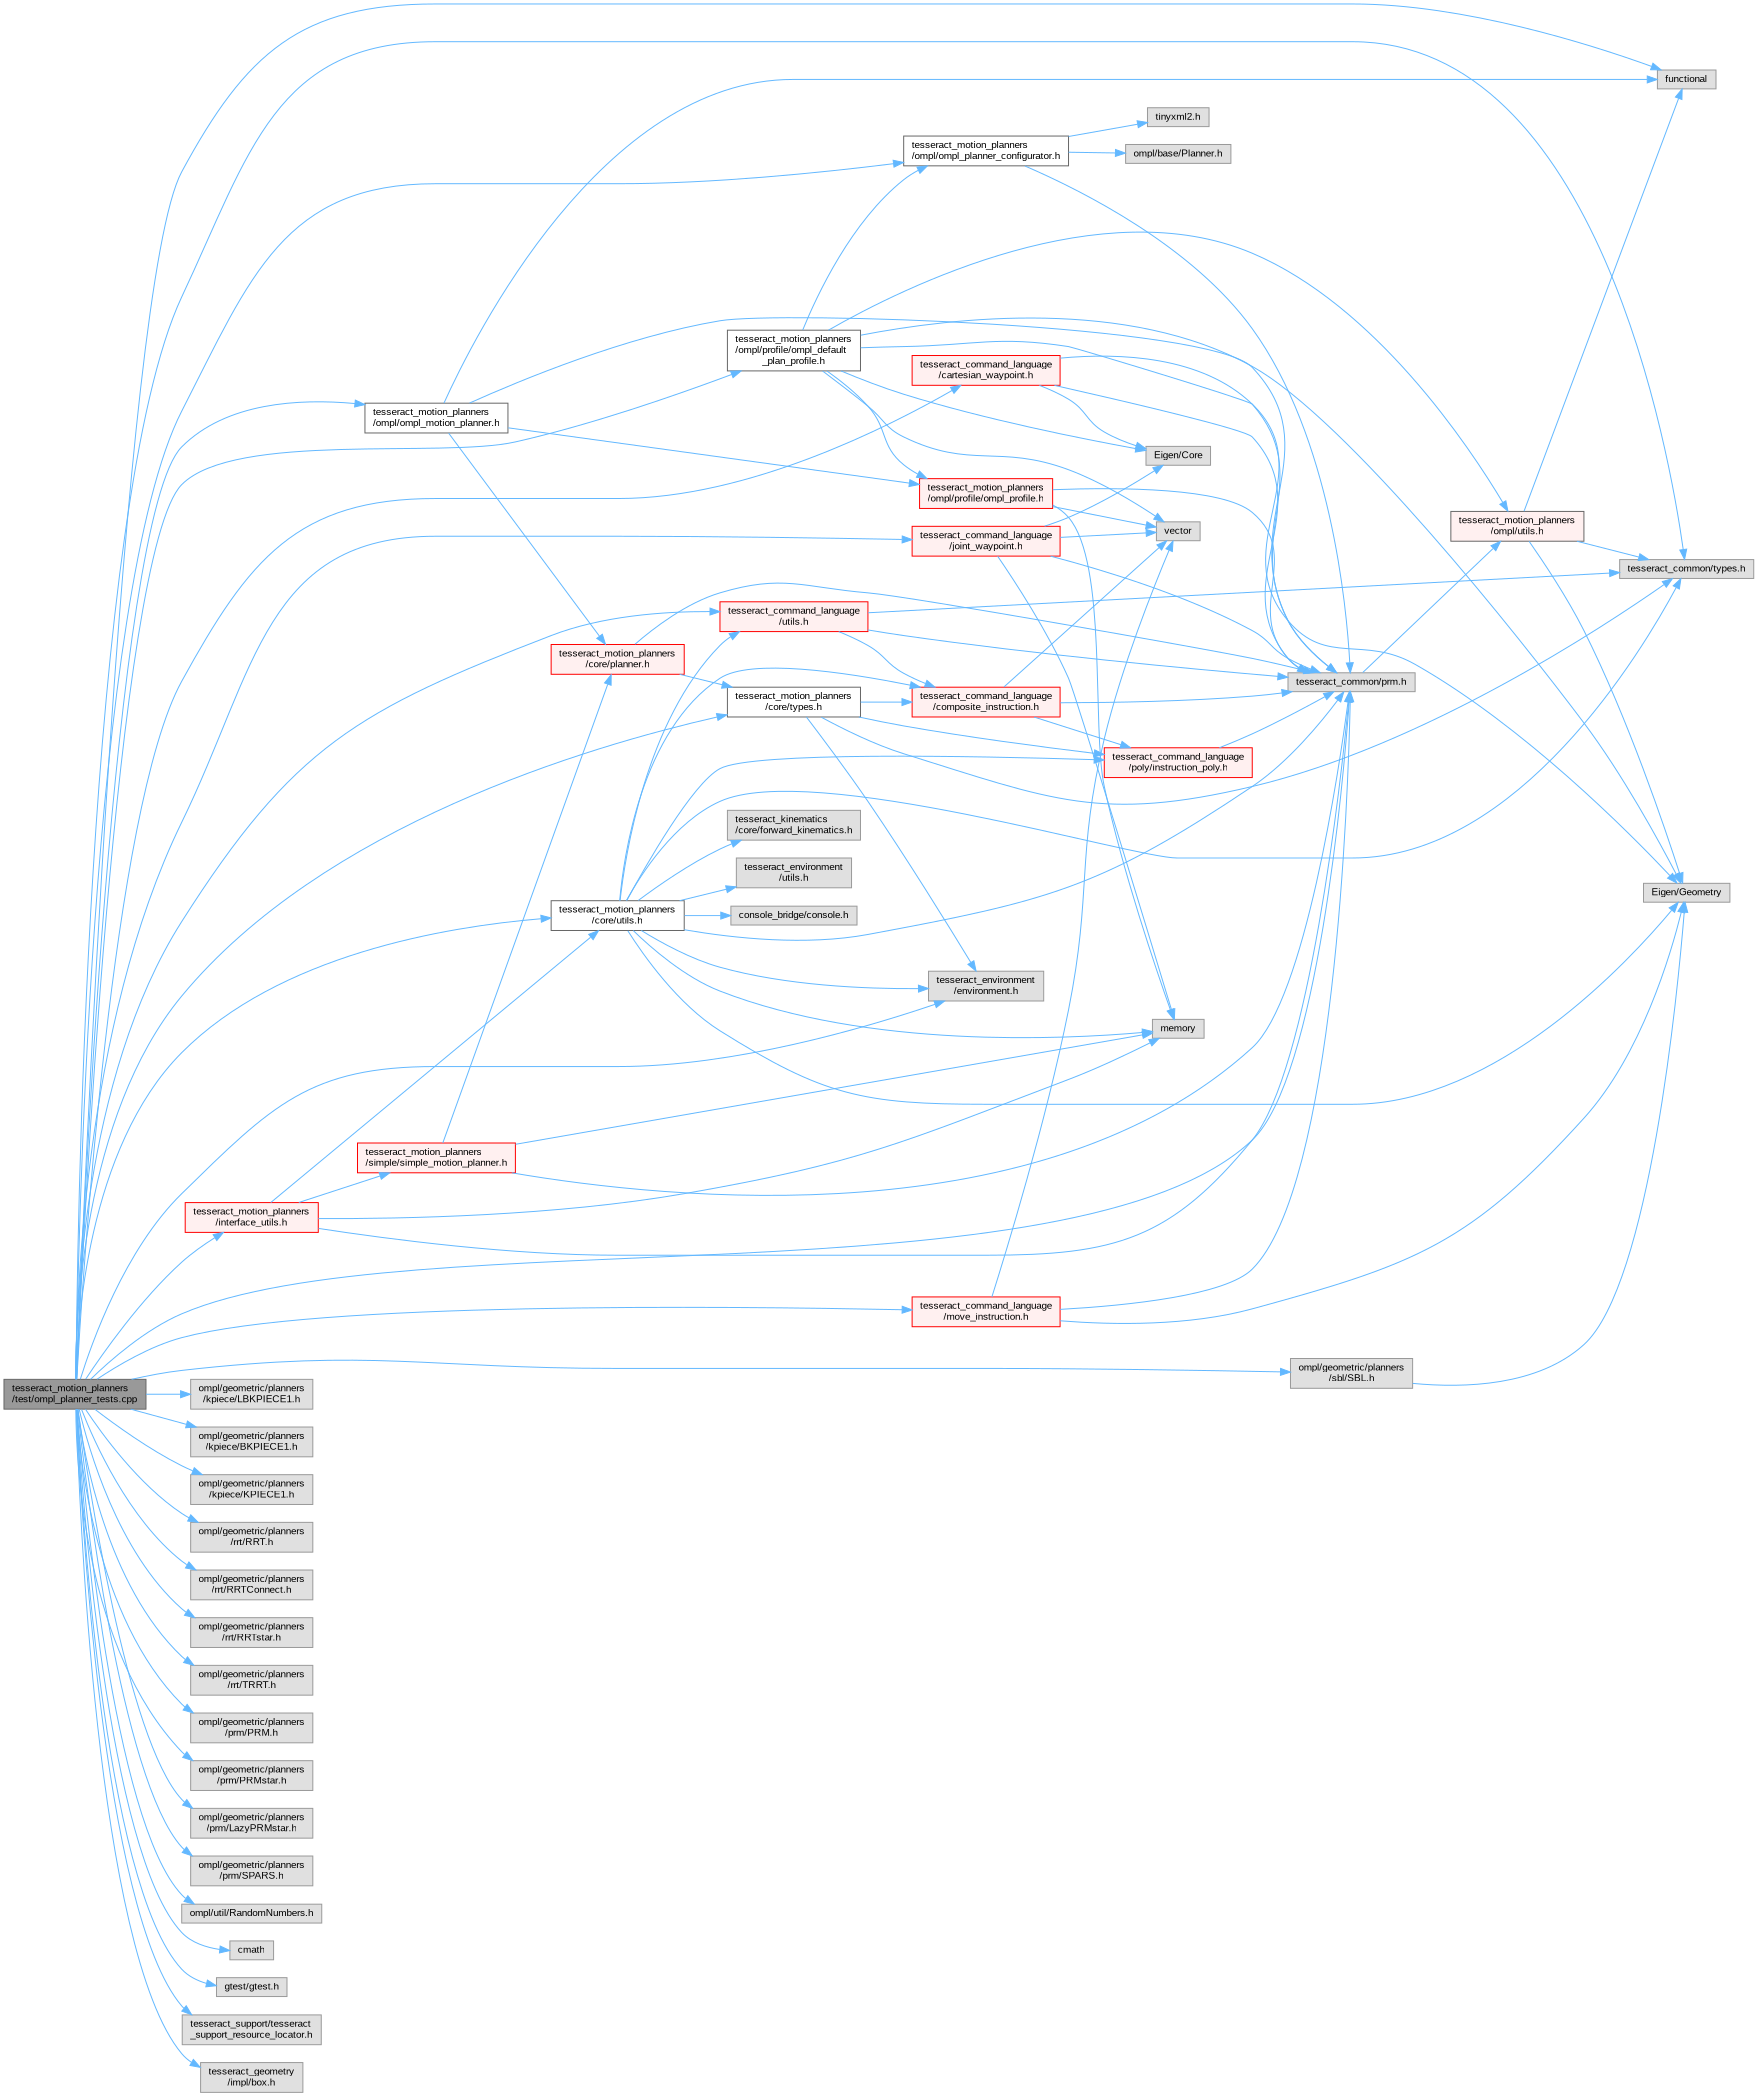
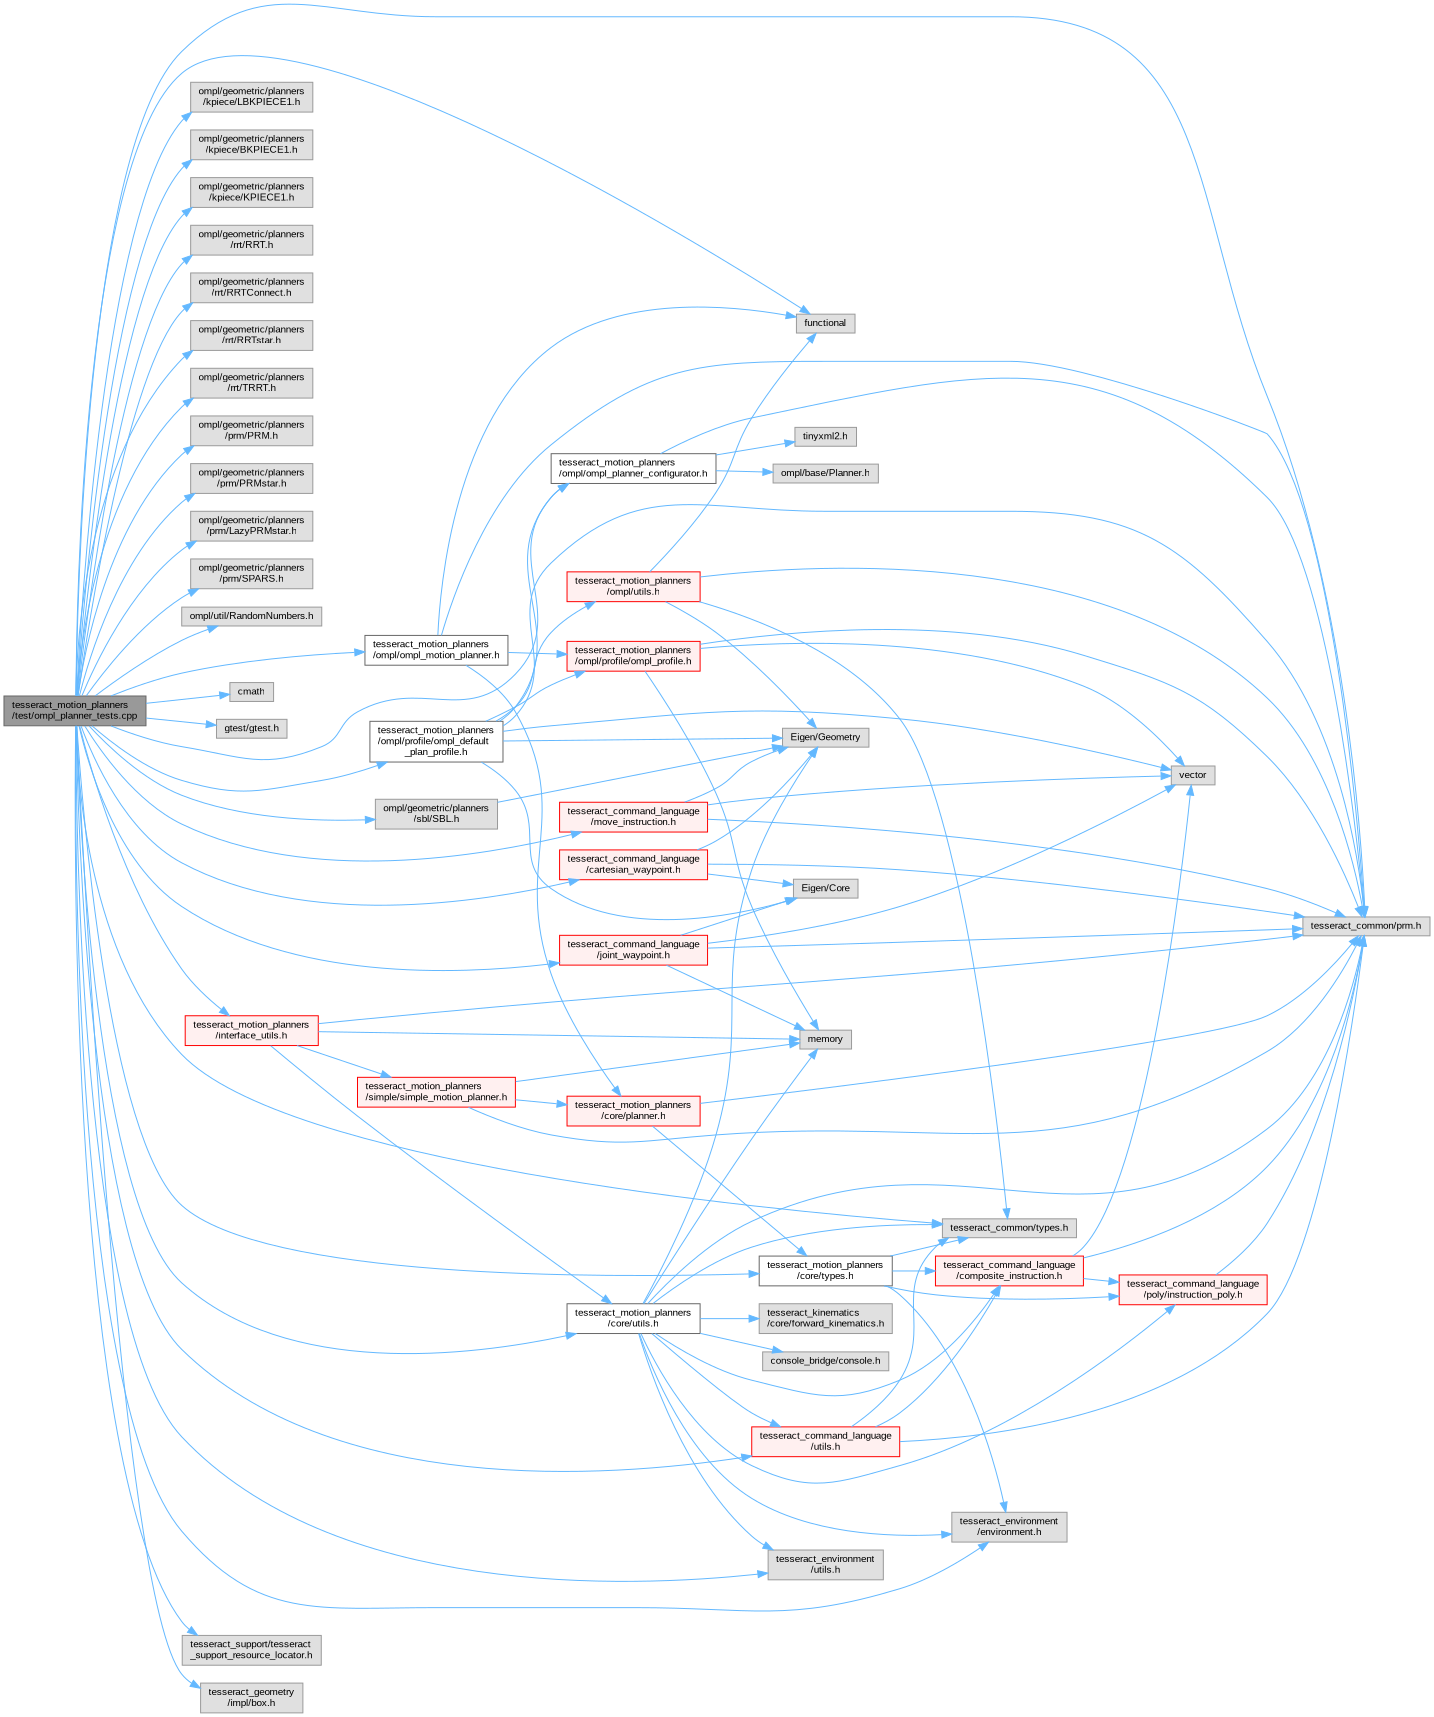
(1517, 526) -> (634, 587)
(1428, 611) -> (1111, 608)
none -> (153, 1387)
